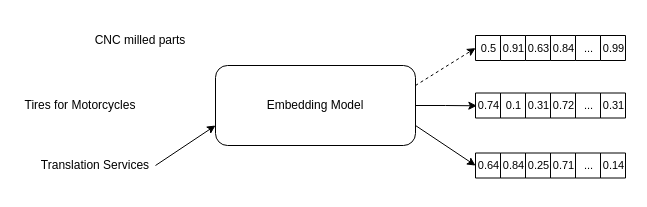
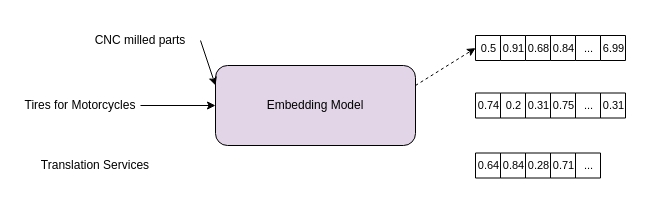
(539, 49) -> (539, 49)
(614, 49) -> (614, 49)
none -> (207, 60)
none -> (175, 106)
(316, 106) -> (316, 106)
(443, 106) -> none
(514, 106) -> (514, 106)
(564, 106) -> (564, 106)
(442, 143) -> none
(182, 148) -> none
(539, 166) -> (539, 166)
(613, 166) -> none
